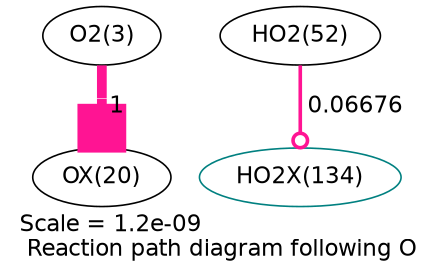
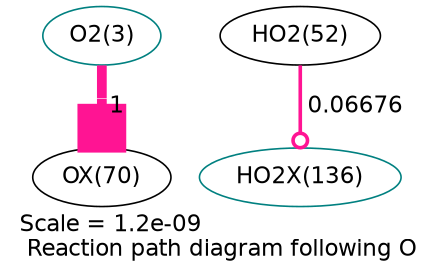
(102, 36) -> (102, 36)
(102, 177) -> (102, 177)
(300, 177) -> (300, 177)
